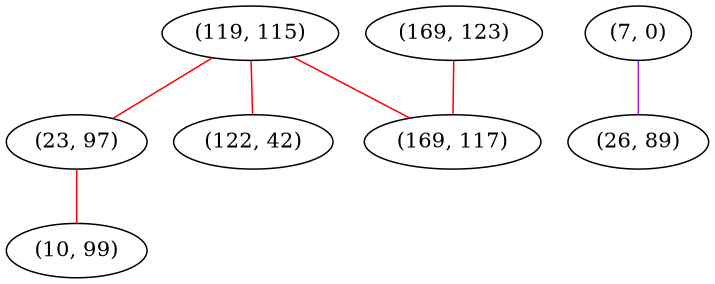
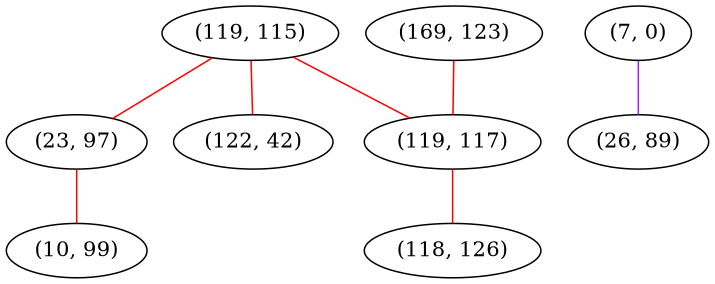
(453, 142) -> (453, 142)
none -> (453, 251)
